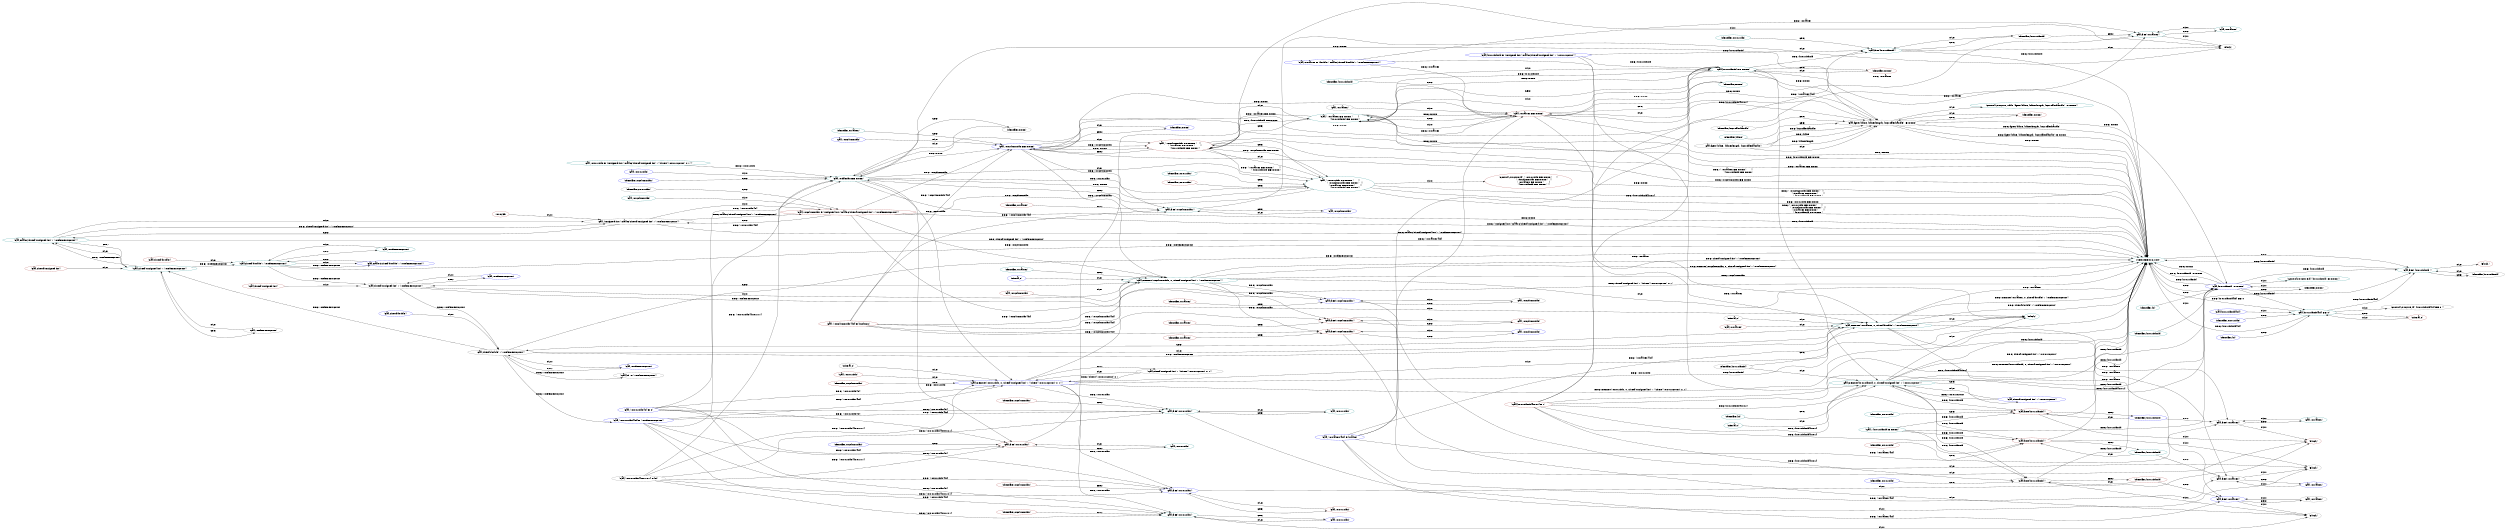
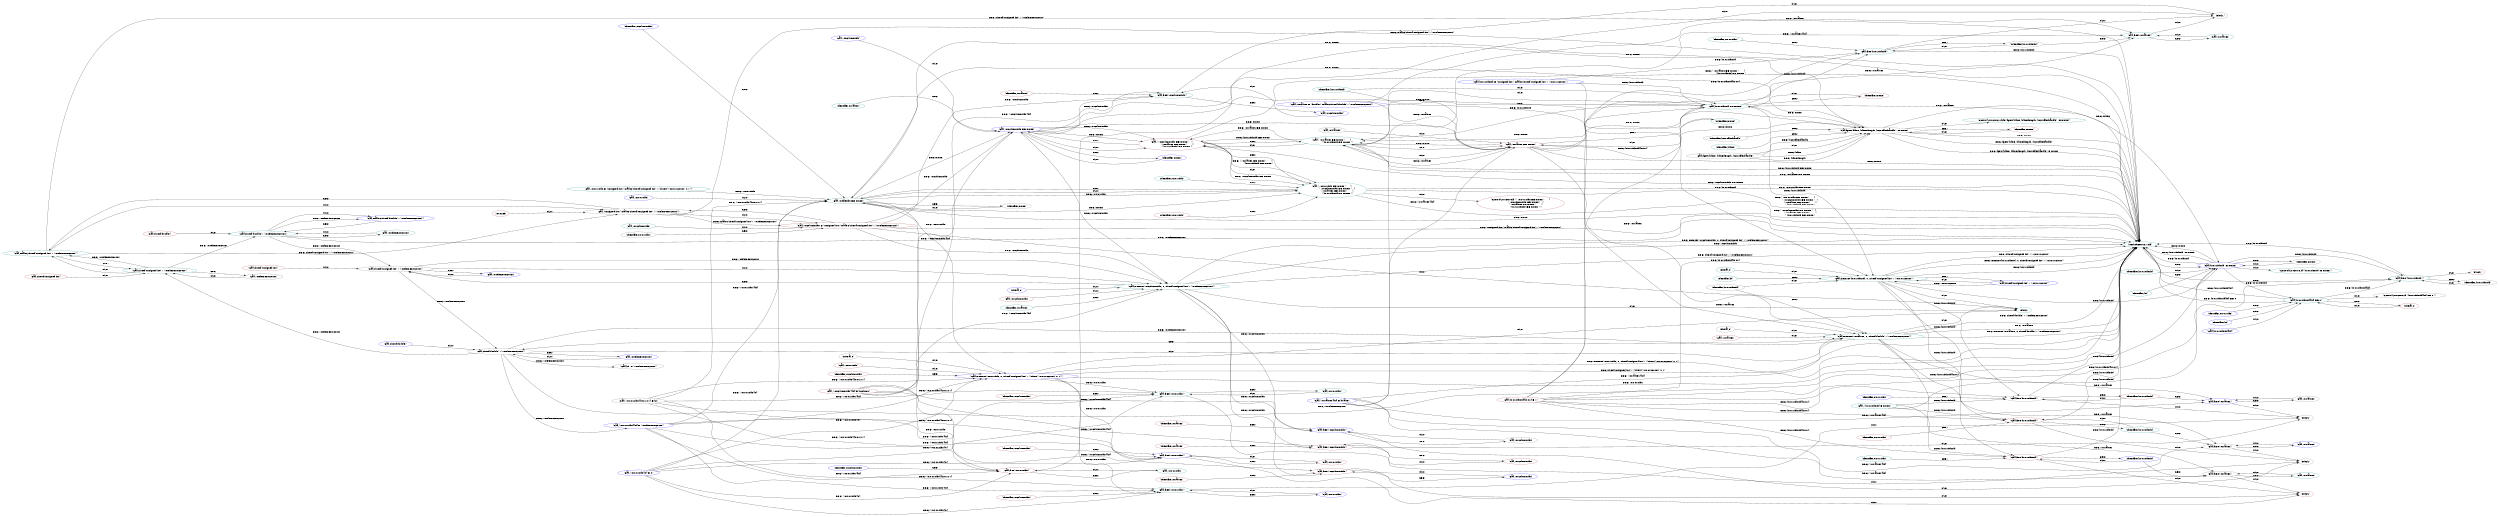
(1180, 371) -> none
